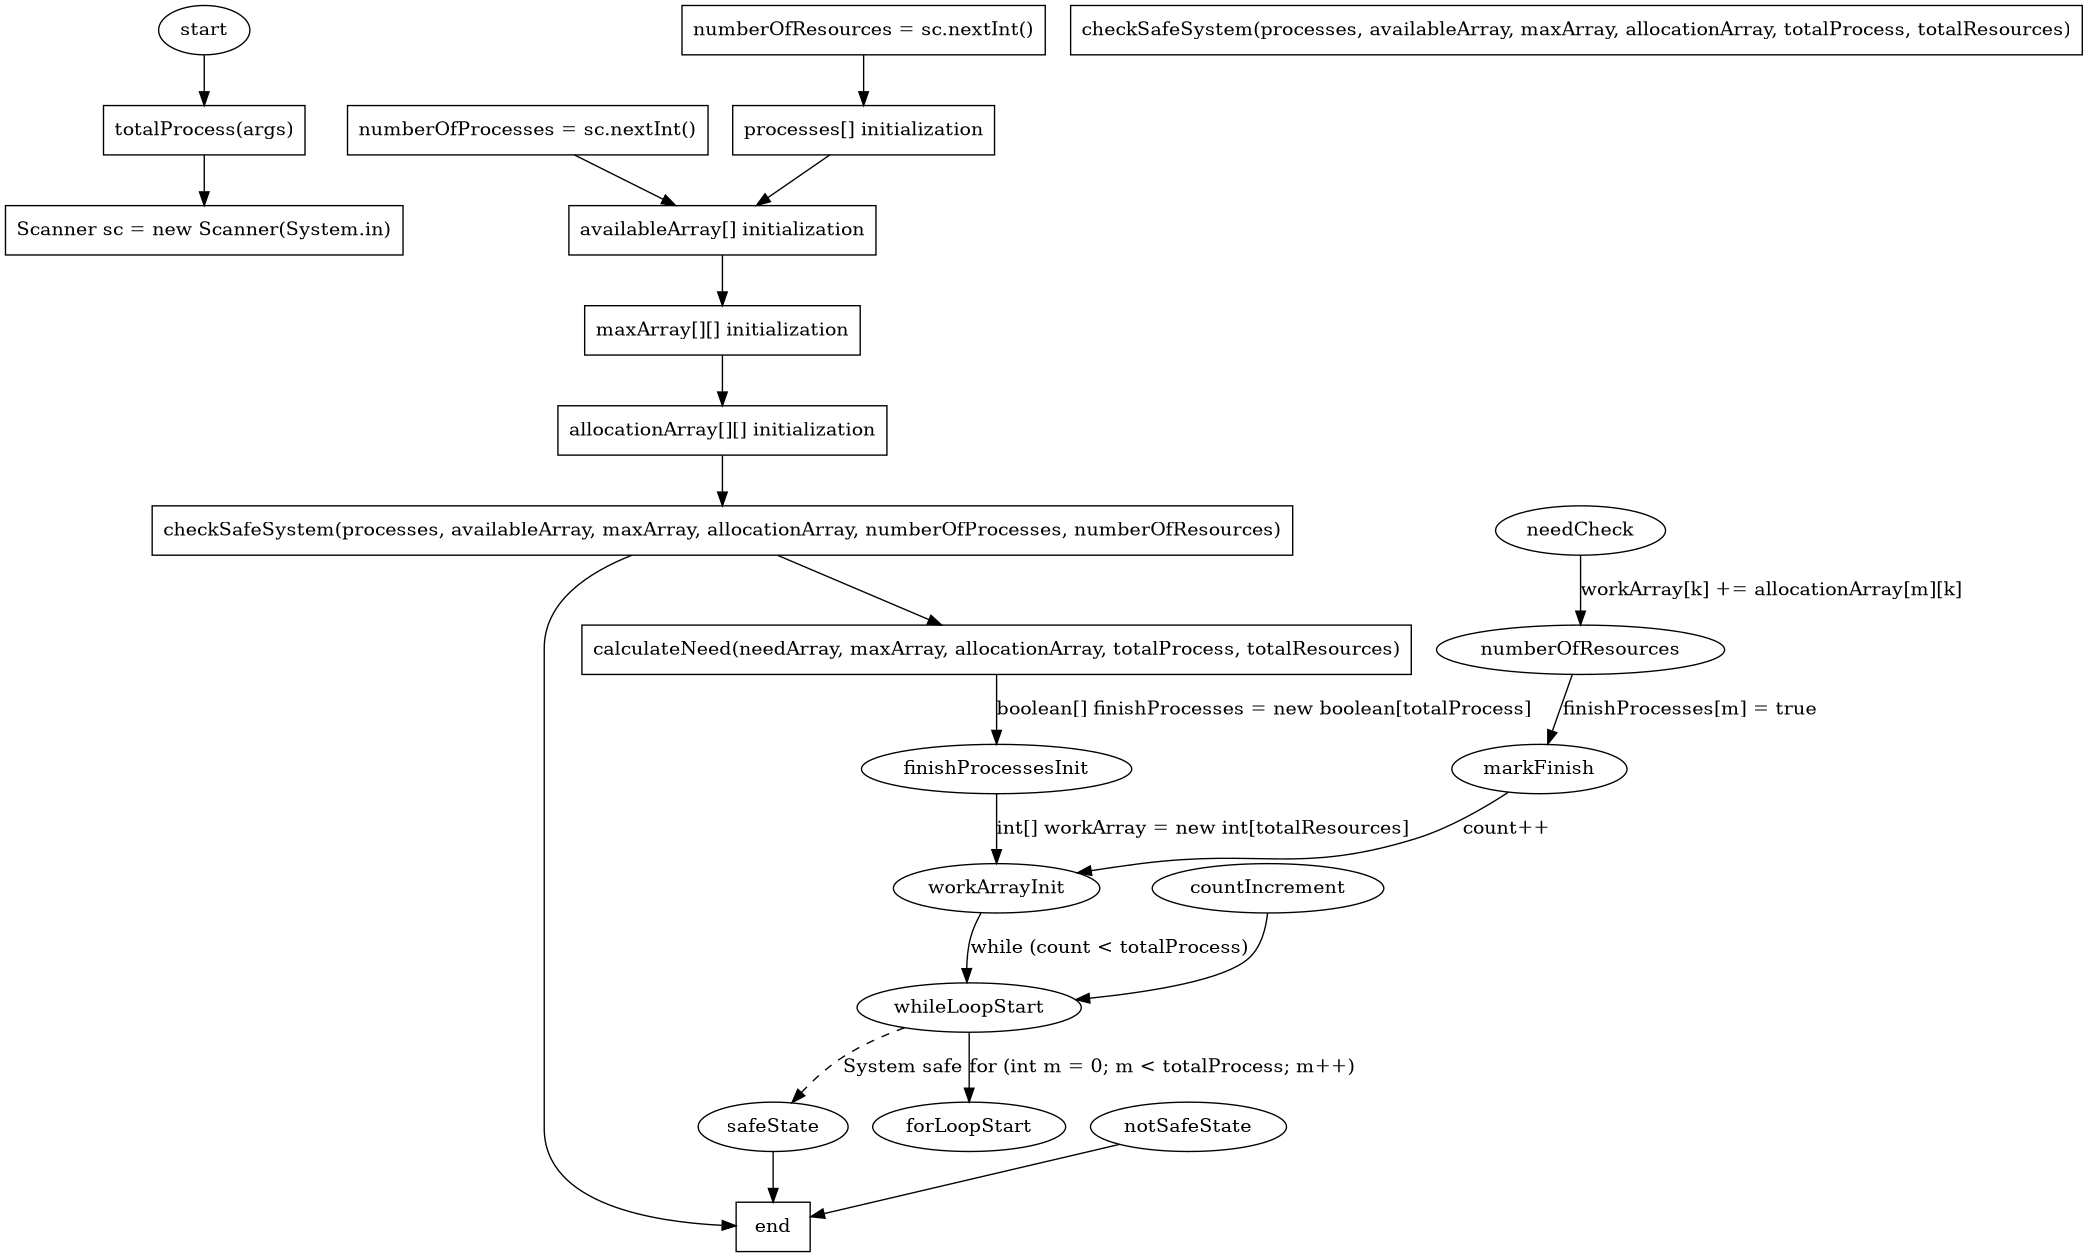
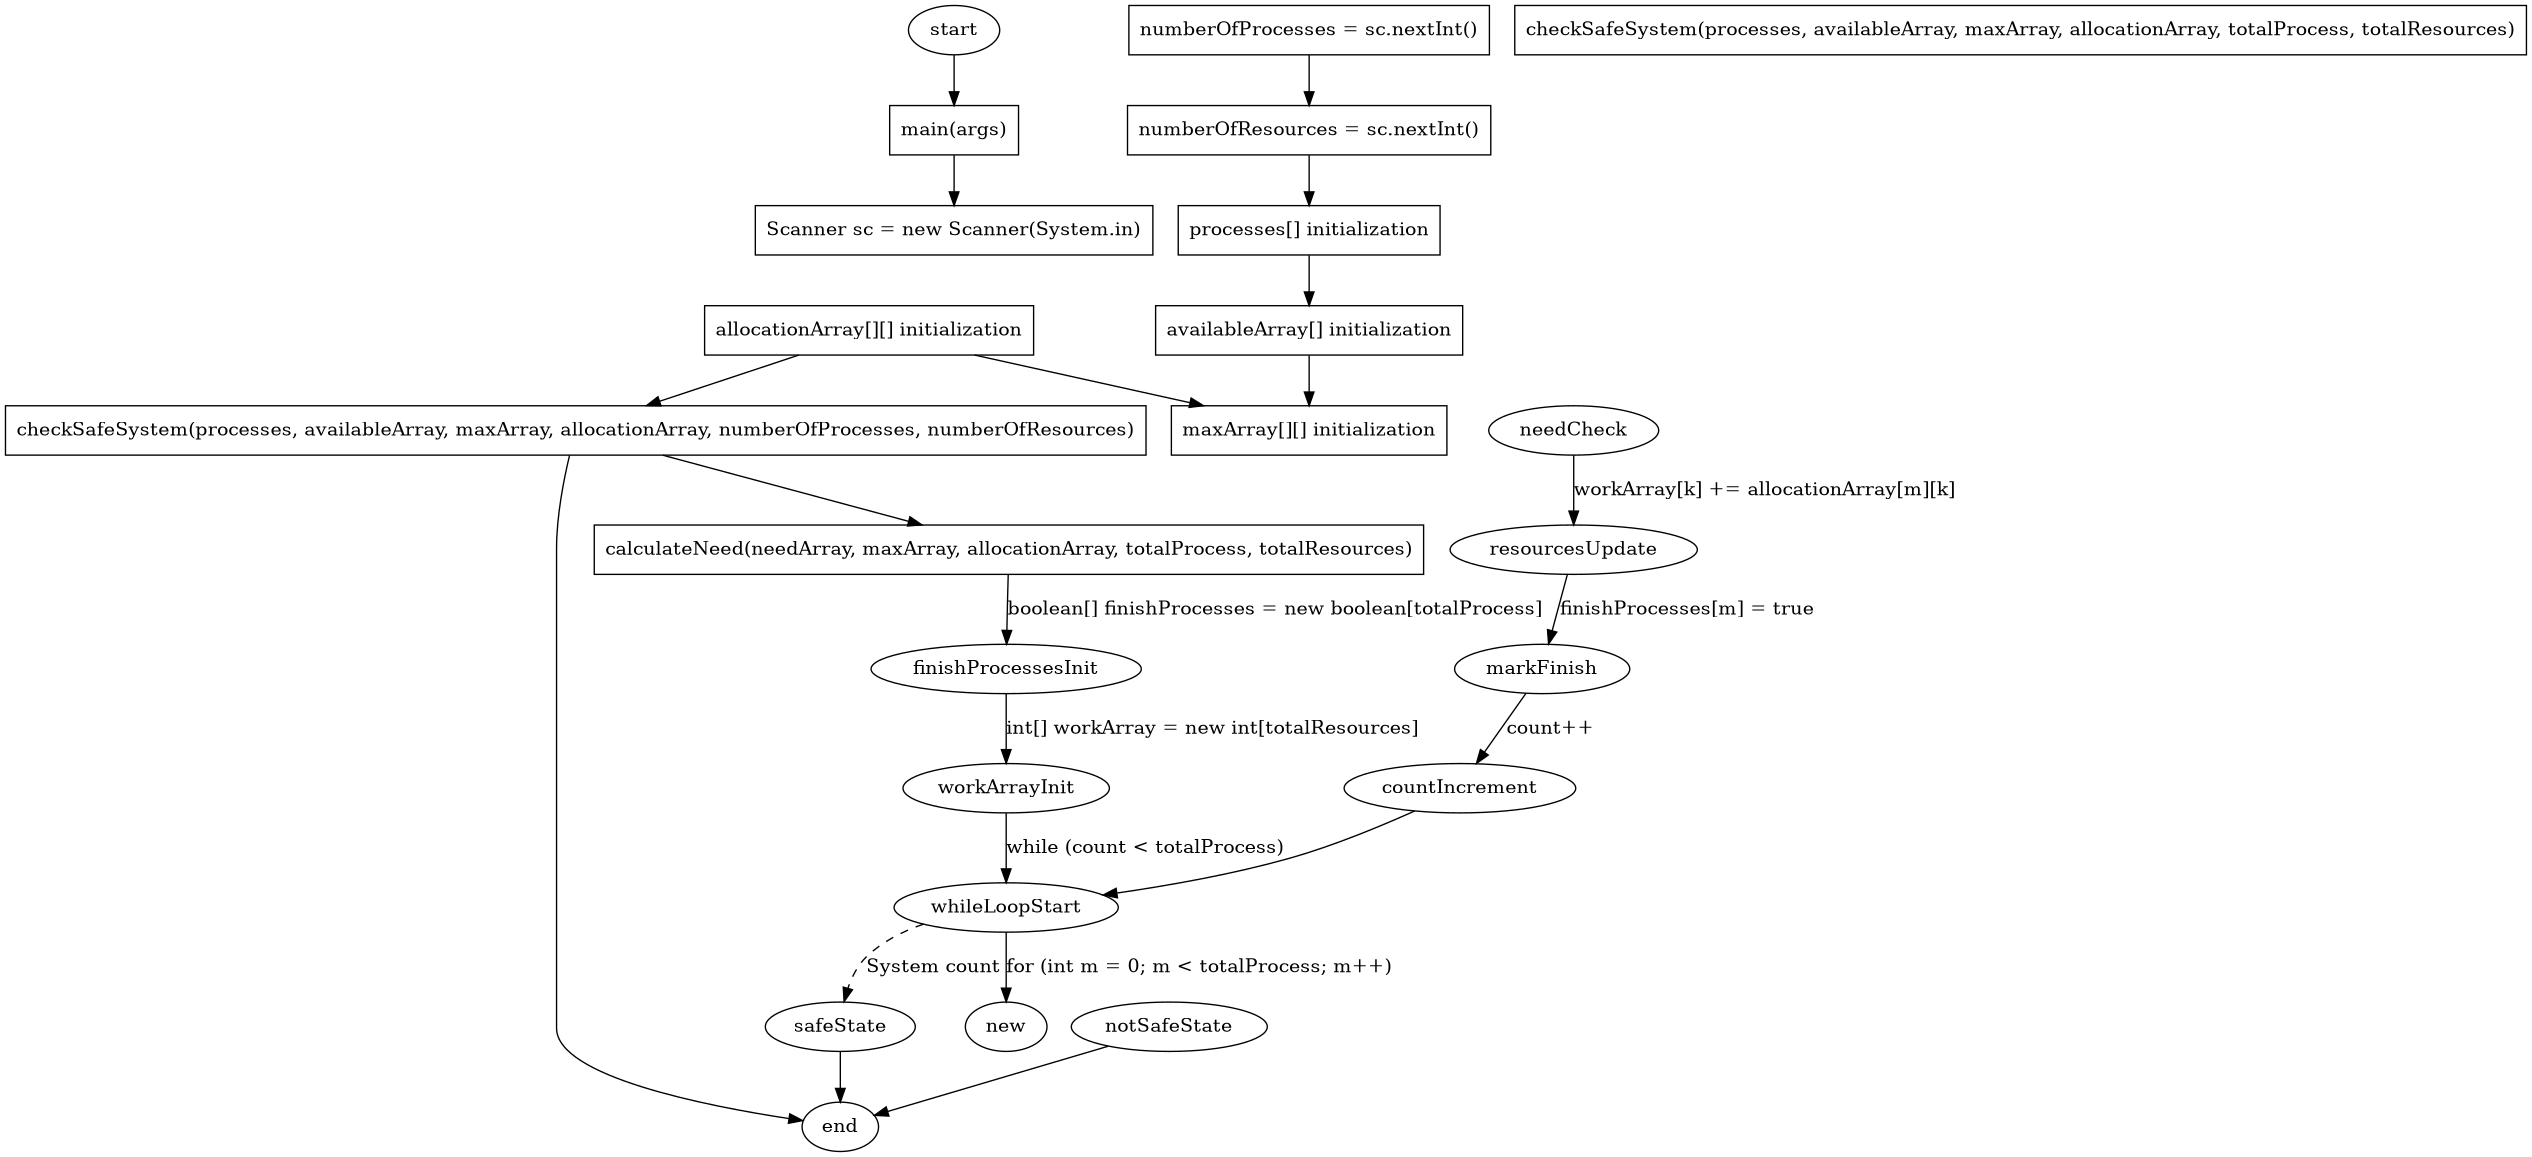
(204, 130) -> (954, 130)
(619, 177) -> (1309, 73)
(722, 374) -> (1082, 379)
(1581, 650) -> (1574, 550)
(1306, 858) -> (1505, 723)
(903, 1067) -> (934, 967)
(969, 1127) -> (1006, 1027)
(773, 1227) -> (840, 1127)
